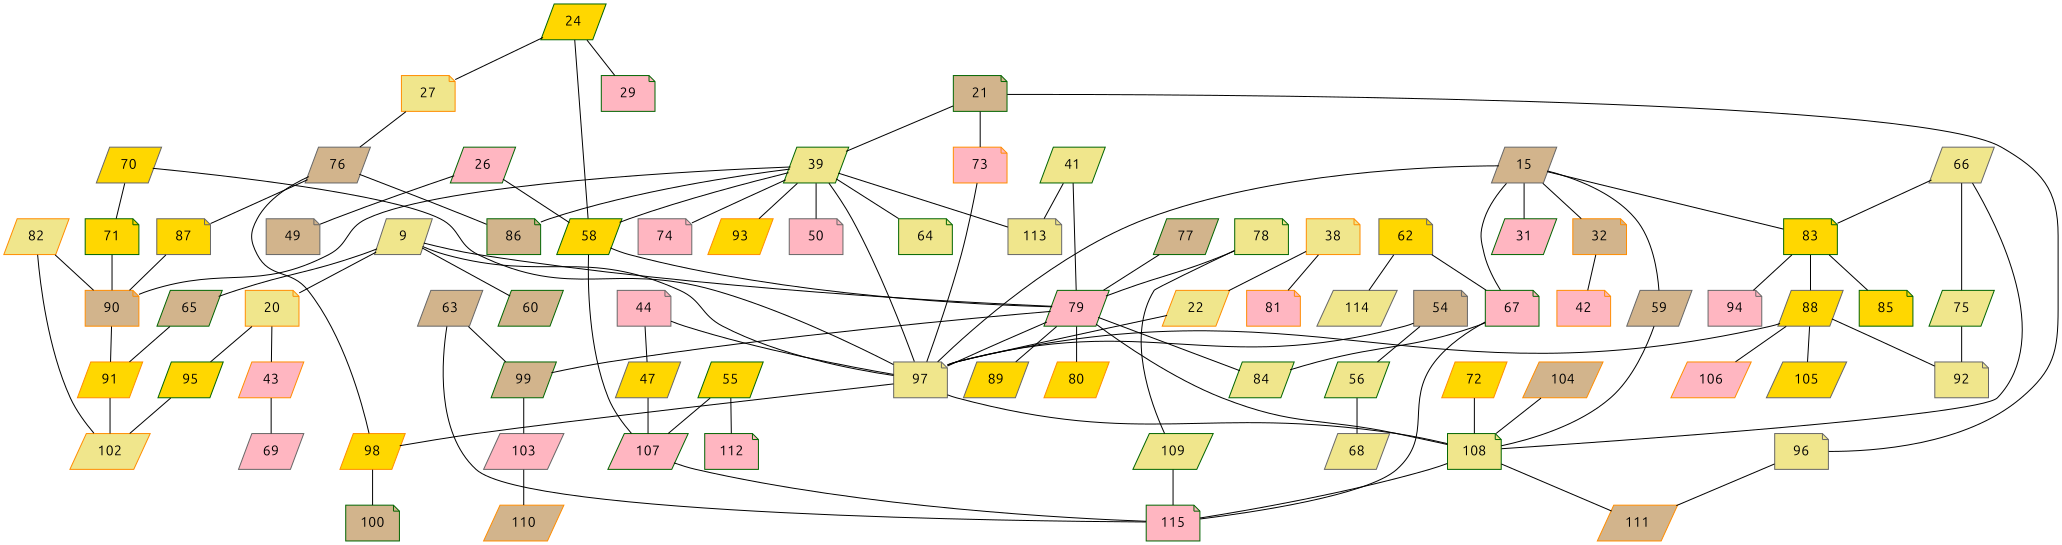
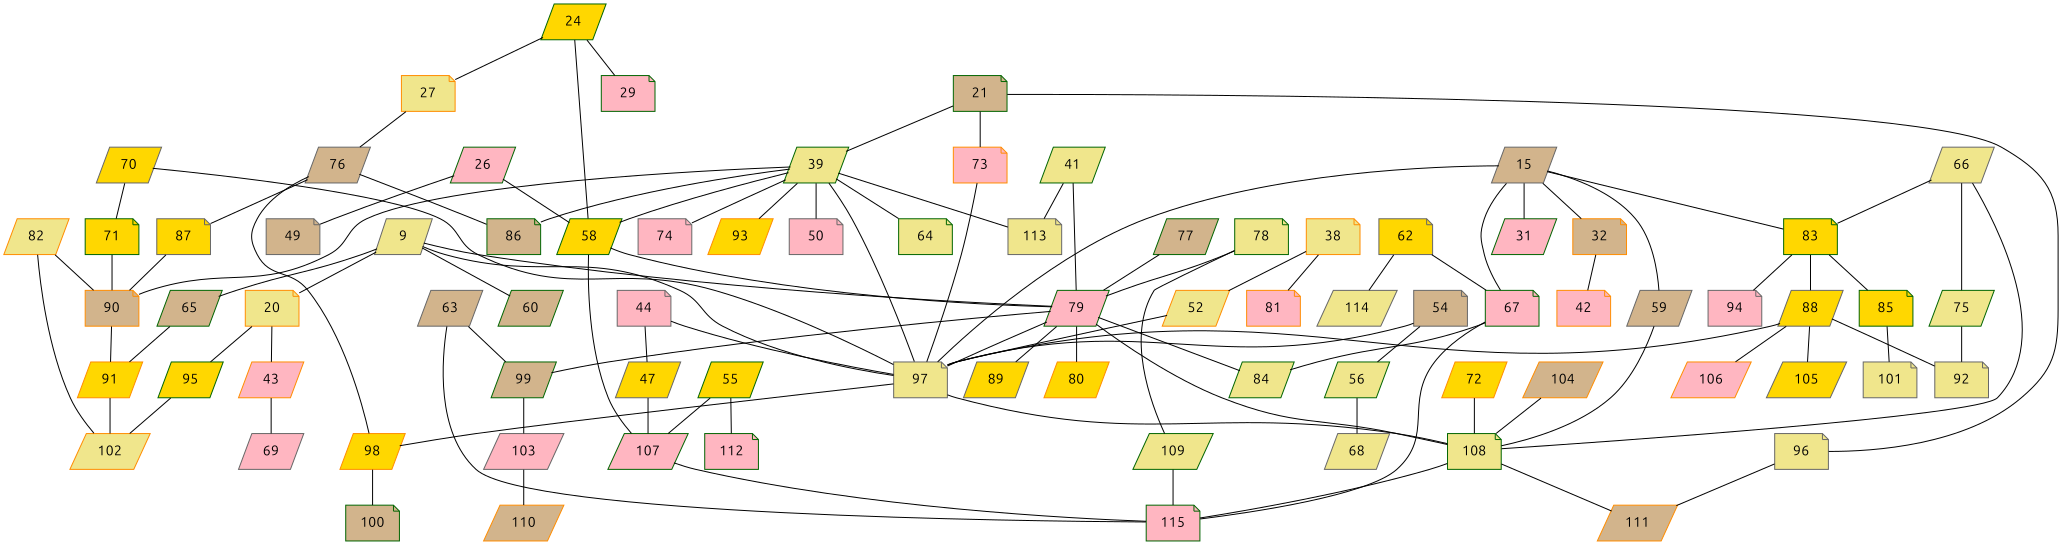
(1196, 308) -> (1196, 308)
none -> (1890, 380)
